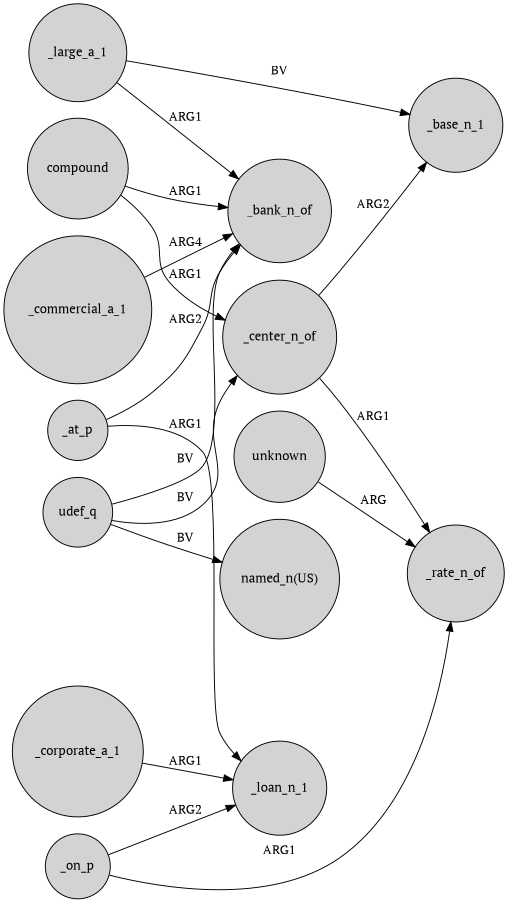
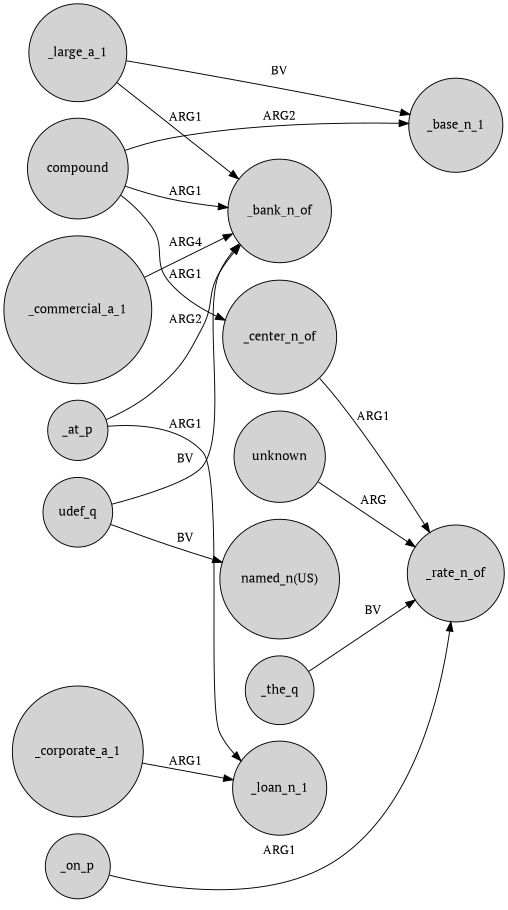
(371, 233) -> (261, 127)
(217, 480) -> none
none -> (280, 690)
(167, 832) -> none
